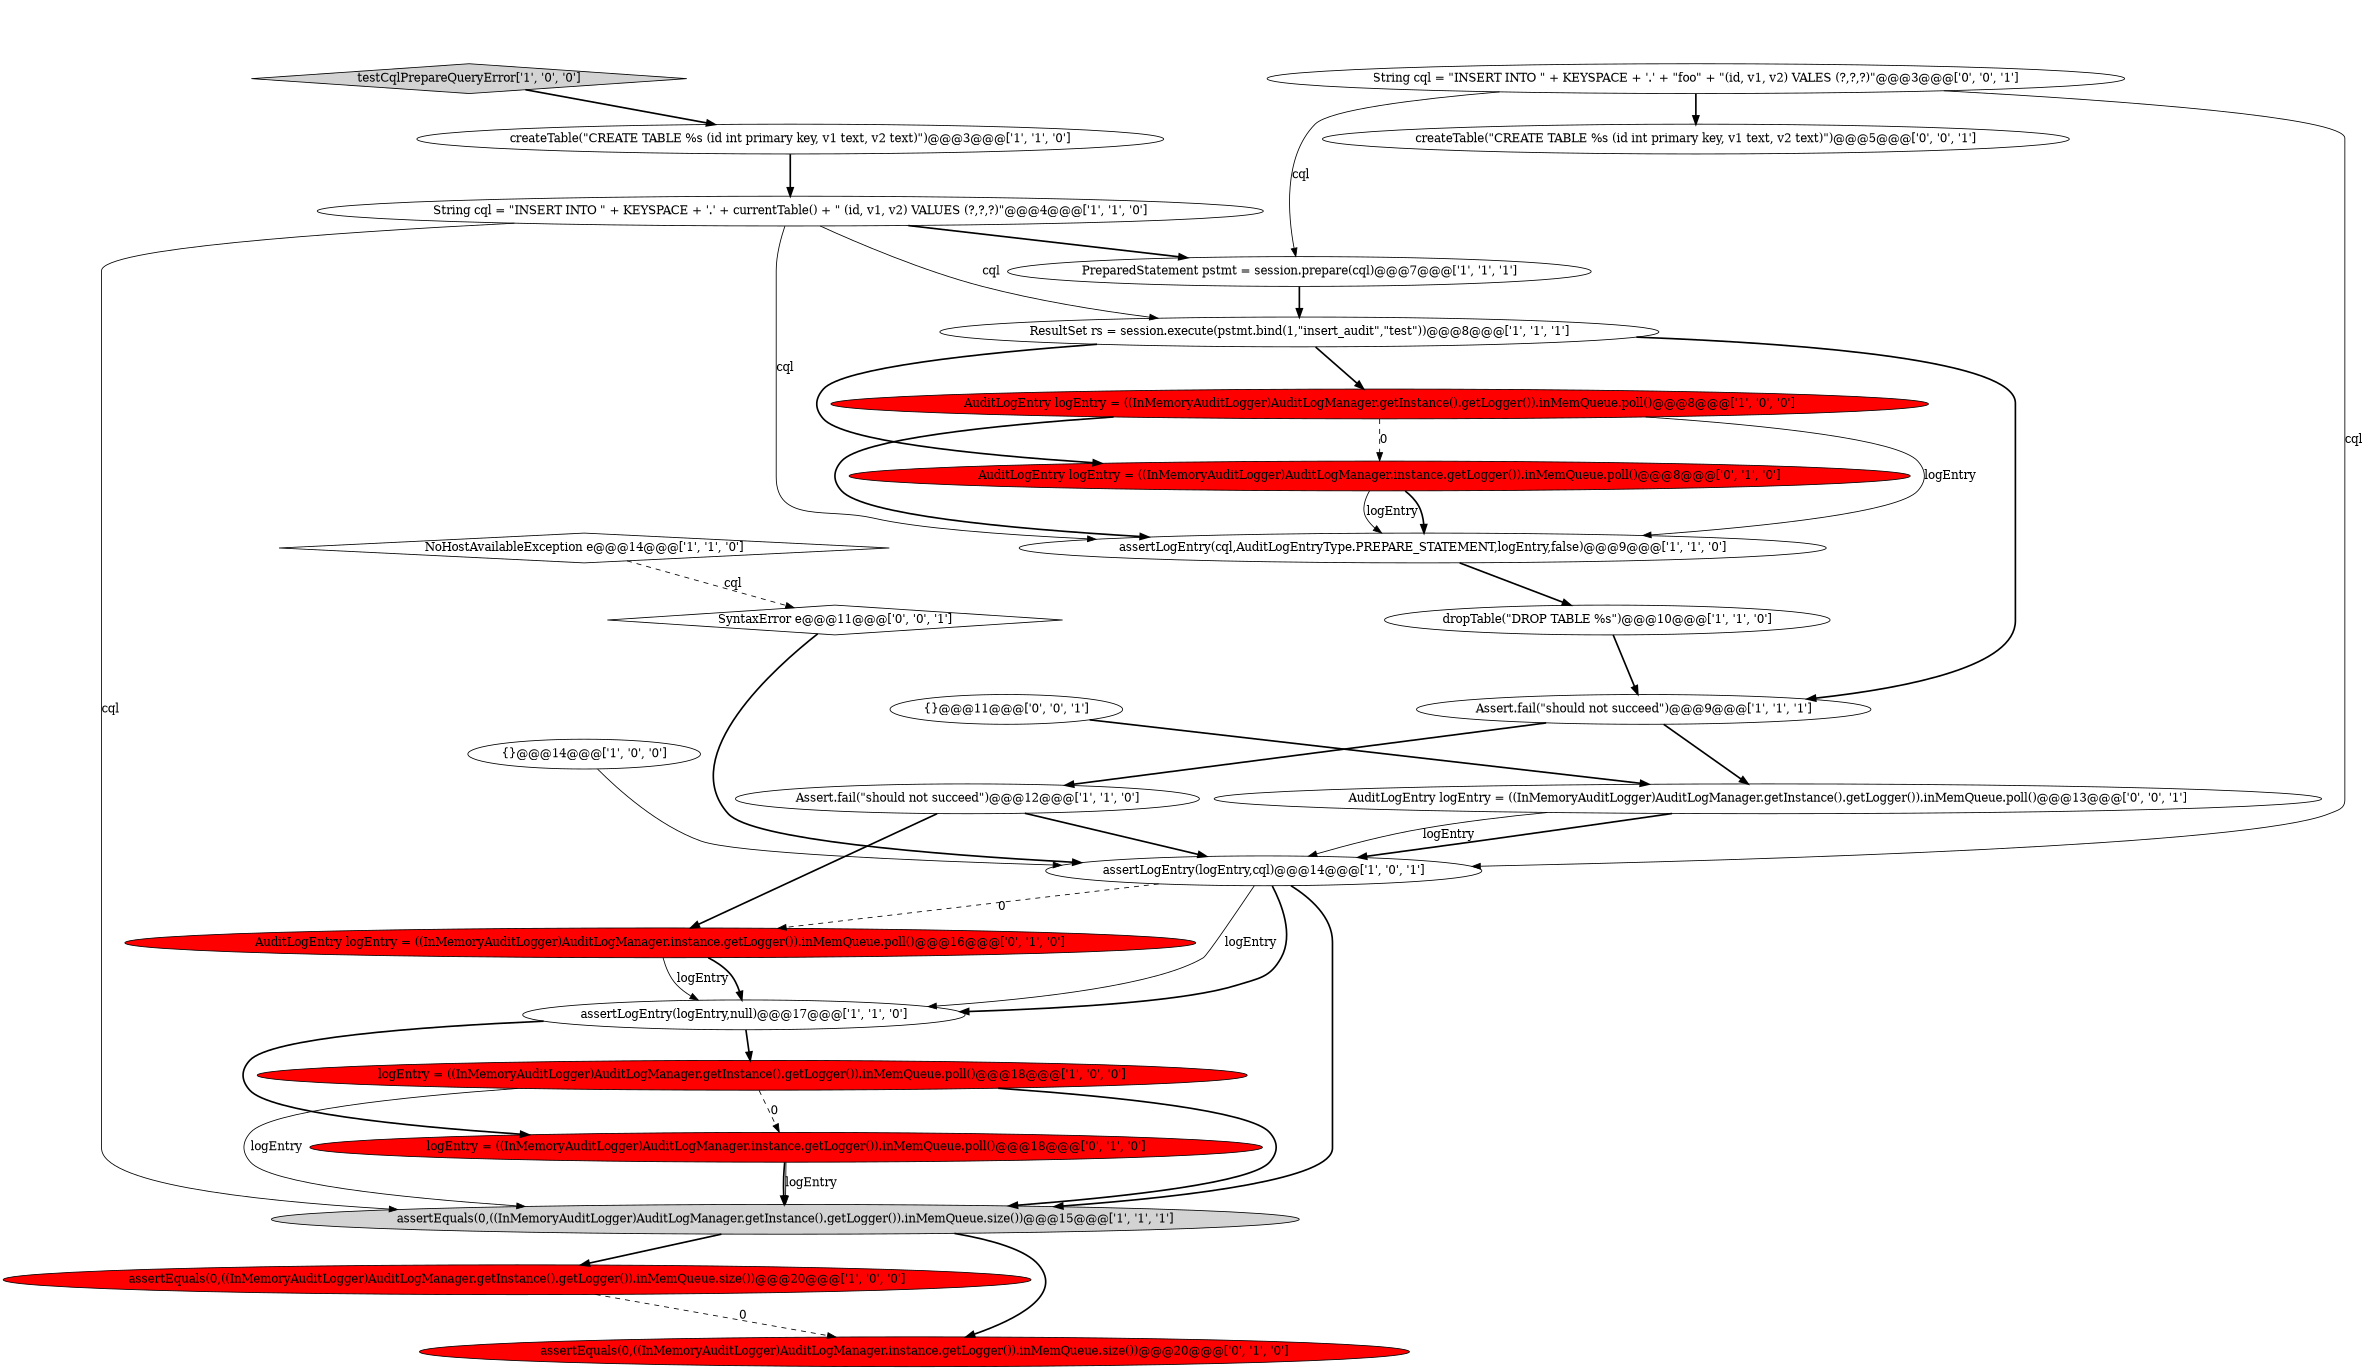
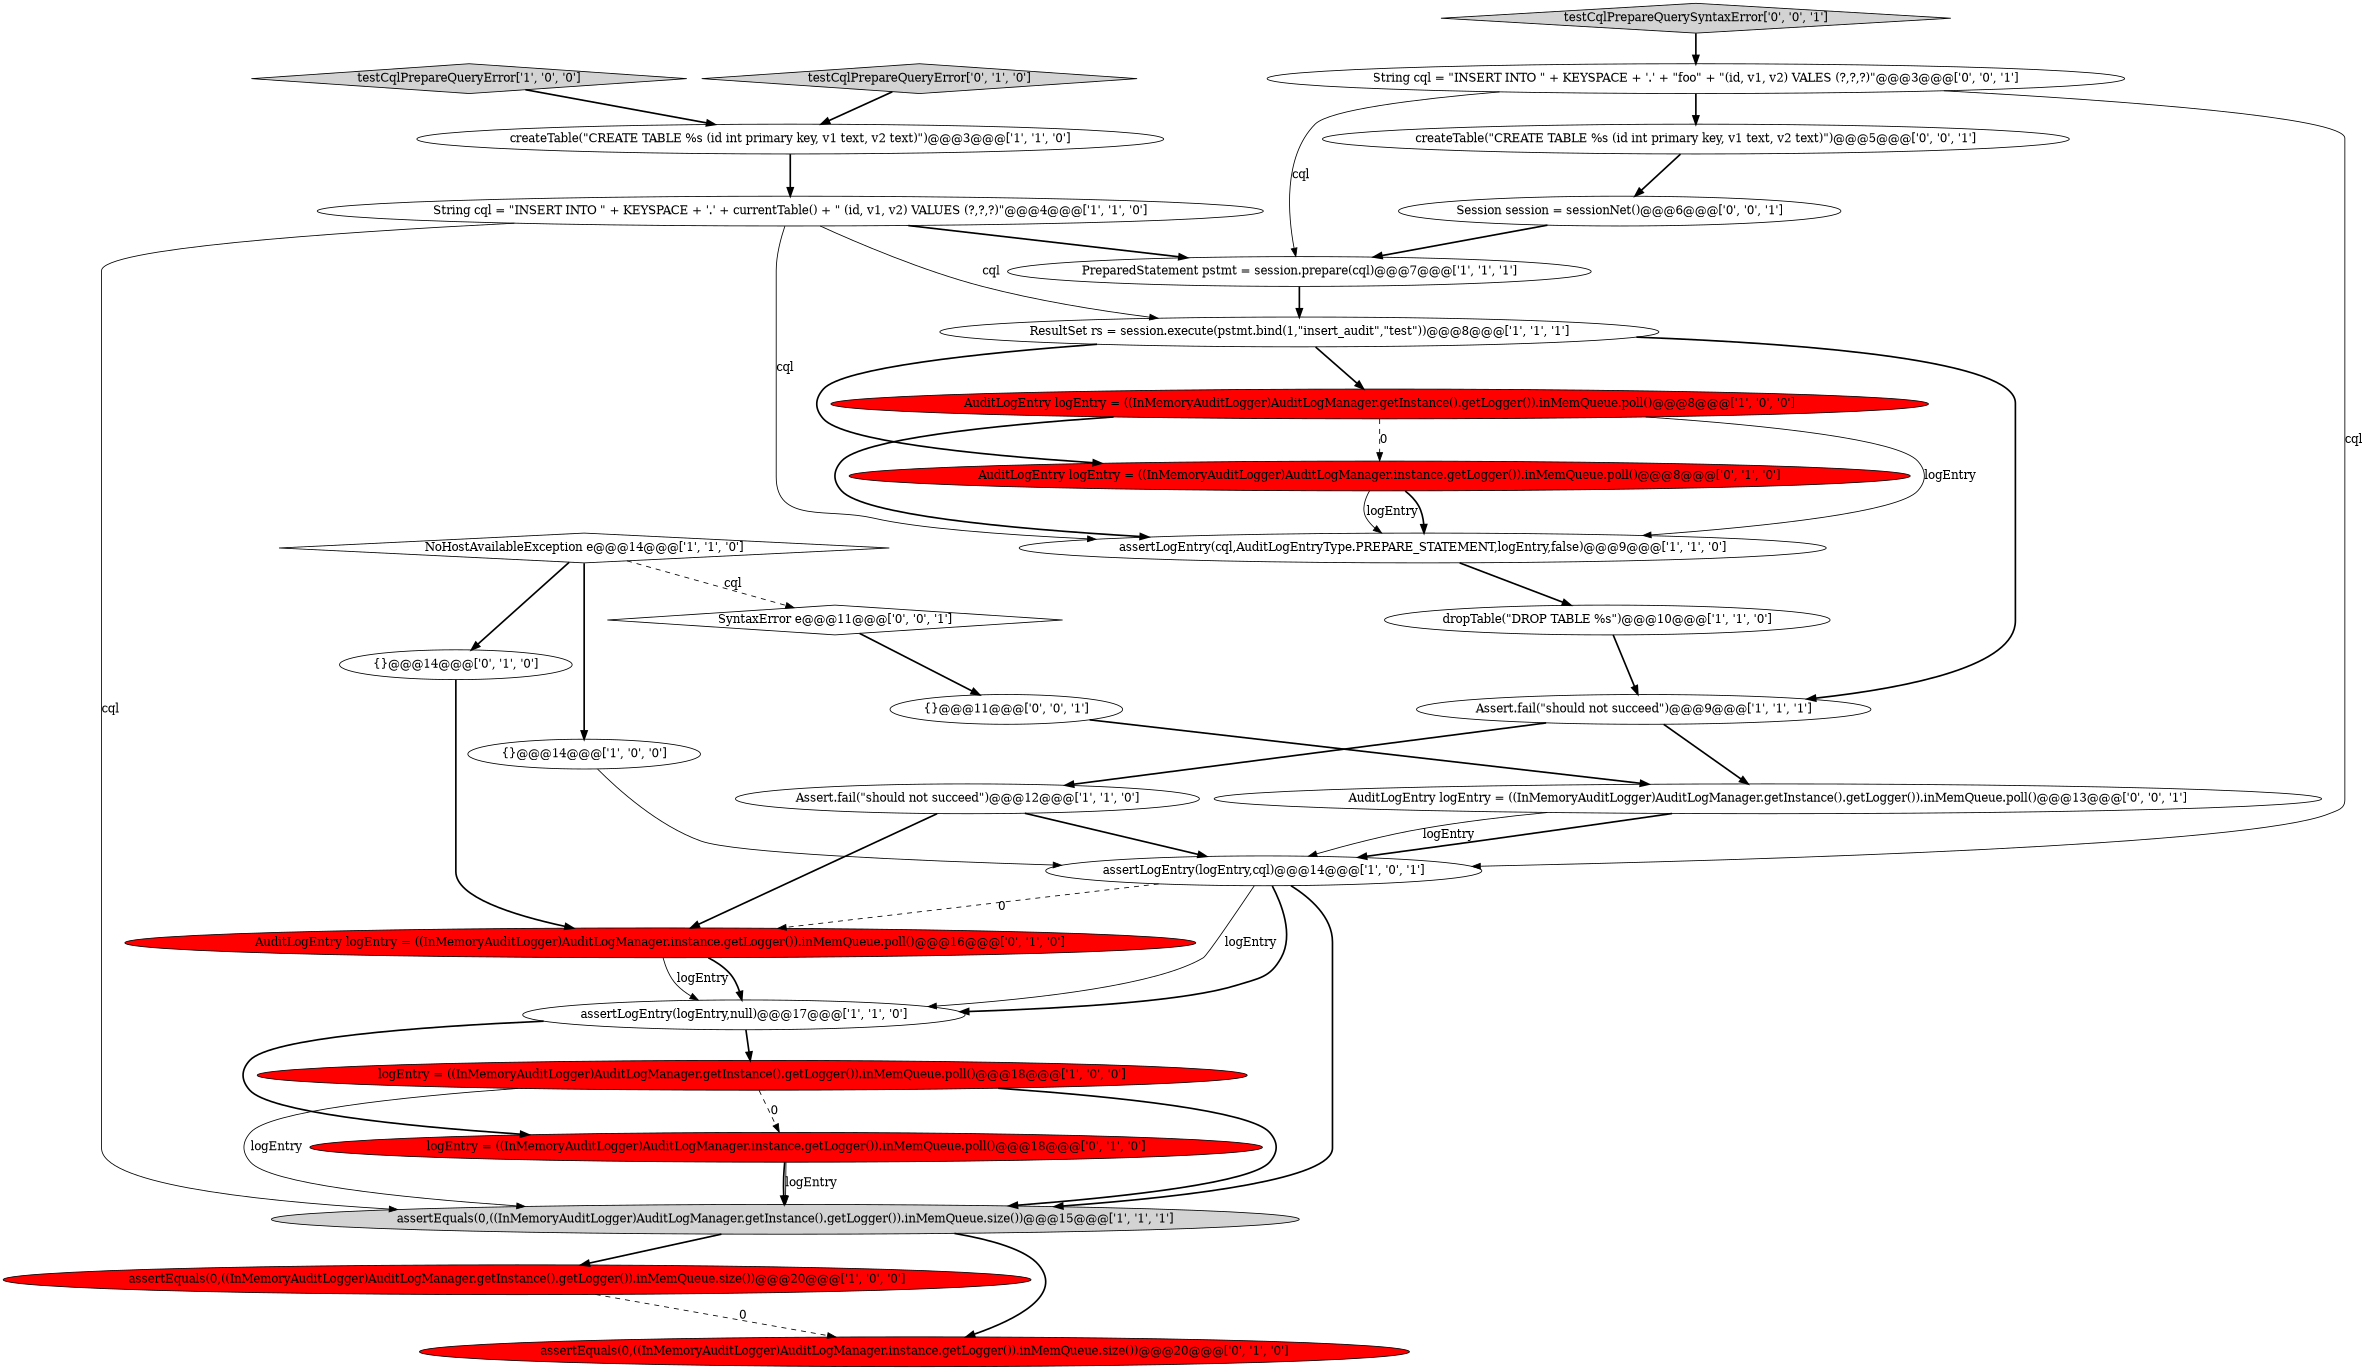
none -> (1696, 18)
none -> (919, 79)
none -> (1620, 211)
none -> (584, 647)
none -> (456, 665)
(788, 834) -> (916, 662)
